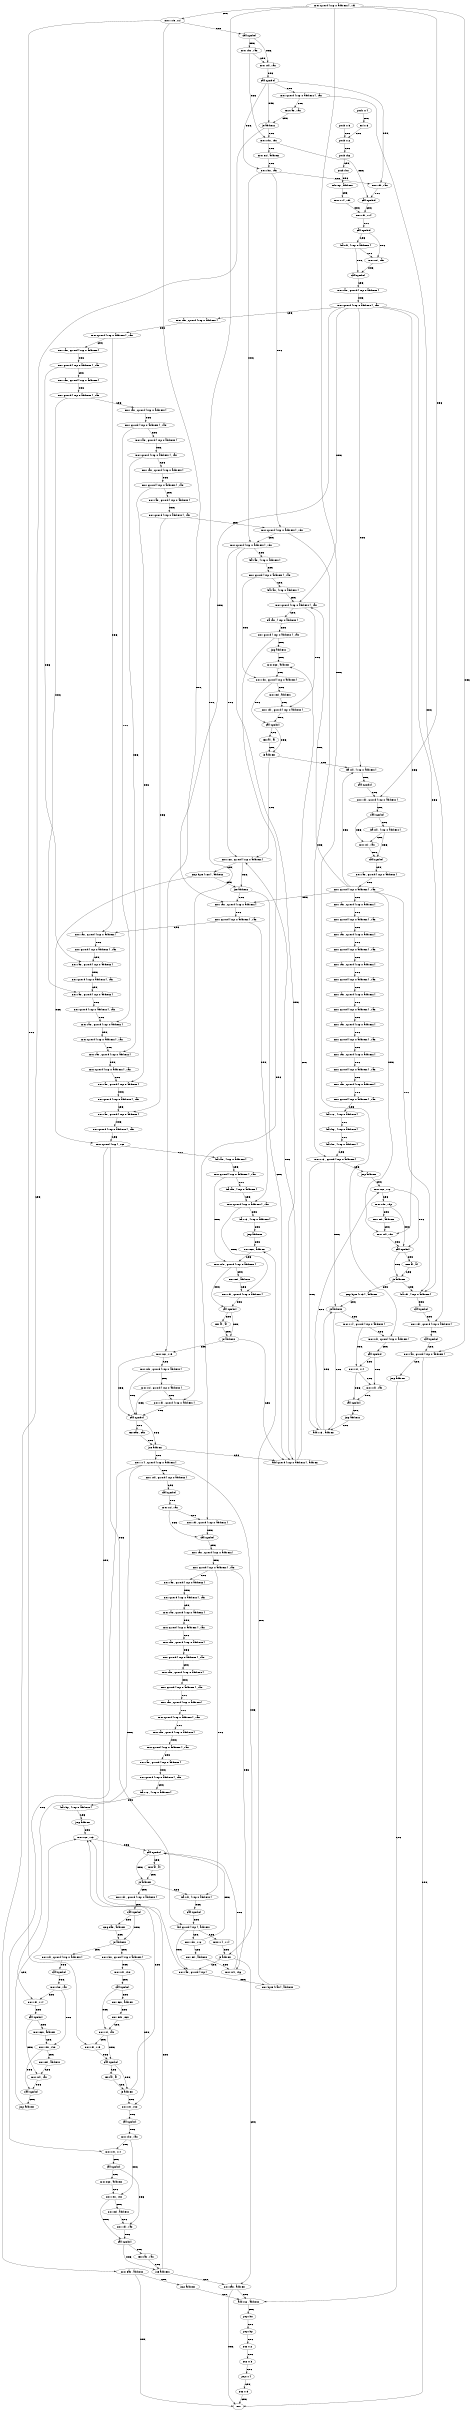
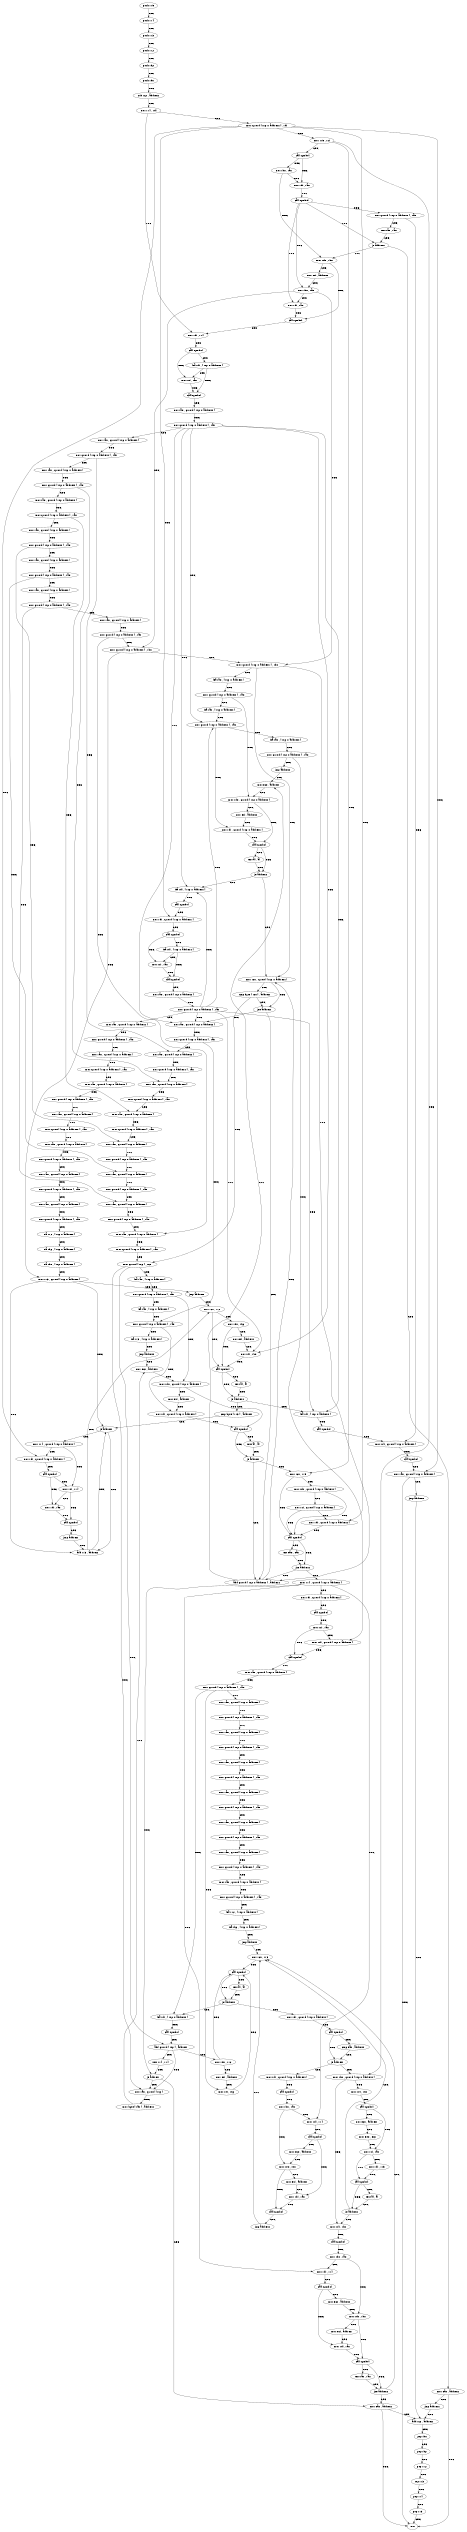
none -> (203, 118)
(364, 126) -> (149, 36)
(345, 132) -> (149, 12)
(29, 992) -> (429, 1099)
